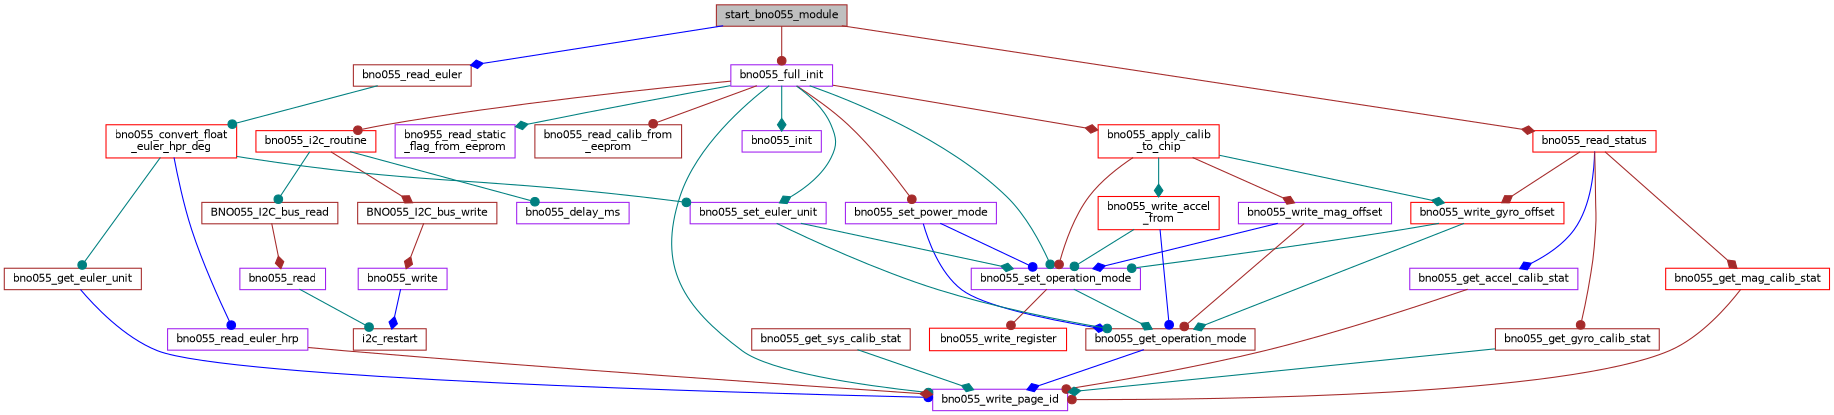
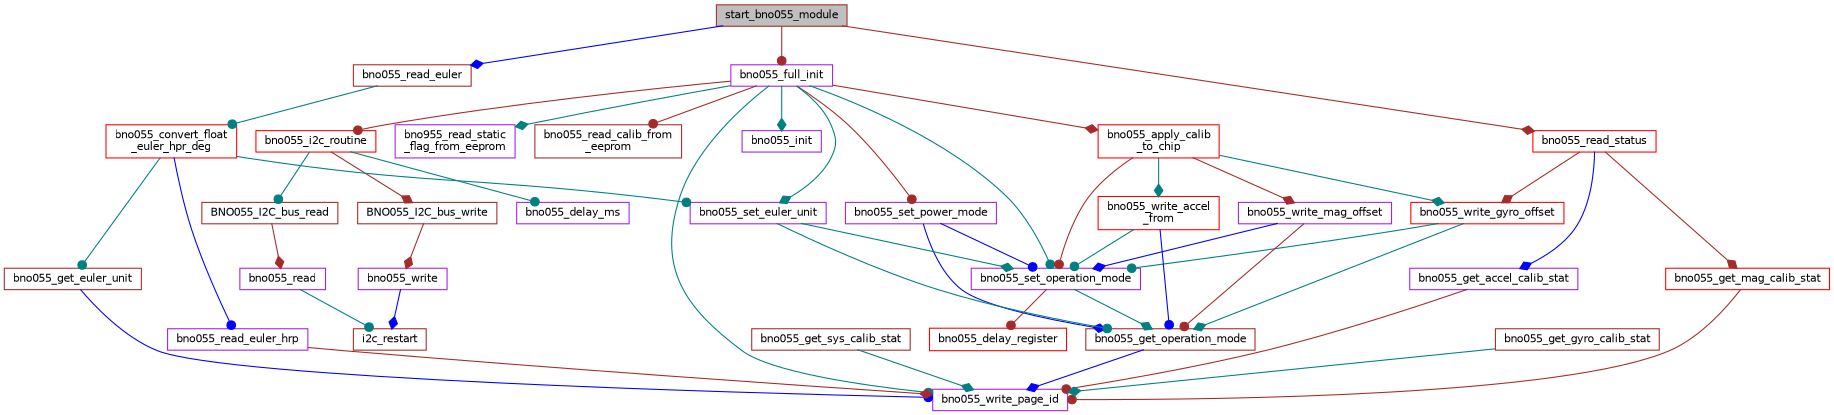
(1595, 237) -> none
(998, 339) -> (998, 339)
